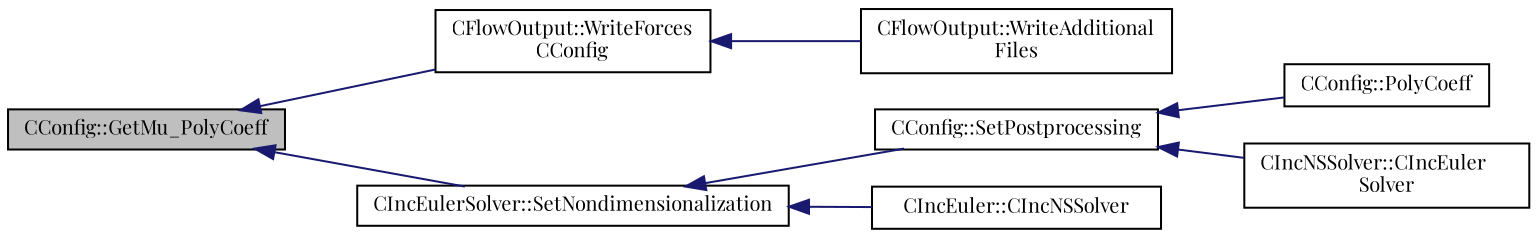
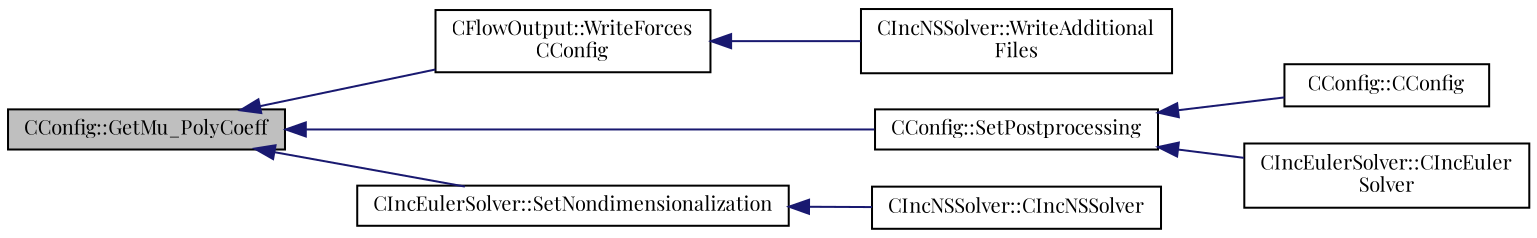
(1017, 41) -> (1017, 41)
(1387, 85) -> (1387, 85)
(805, 166) -> (590, 129)
(1387, 176) -> (1387, 176)
(1017, 208) -> (1017, 208)
